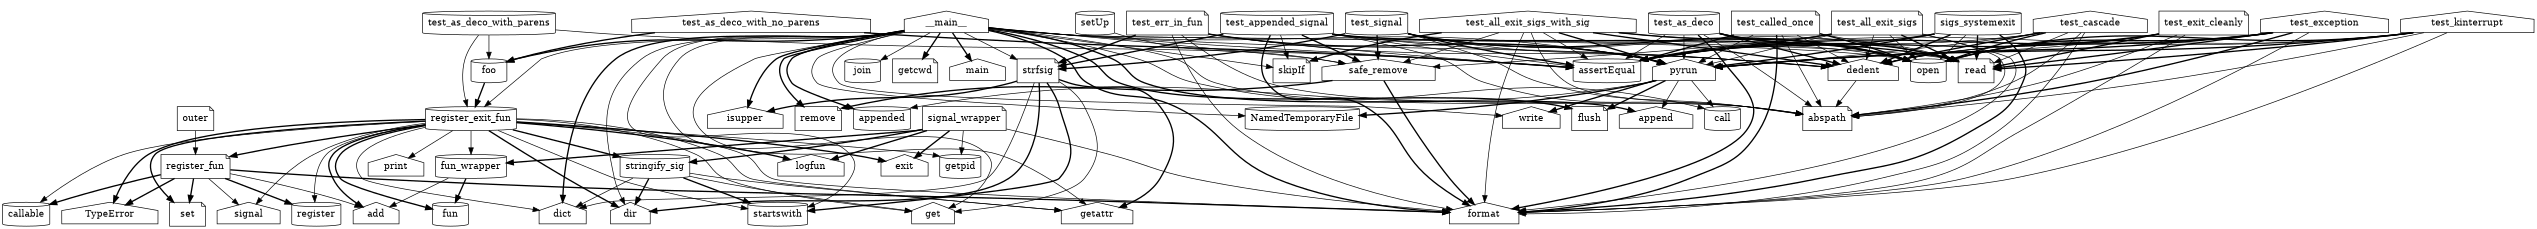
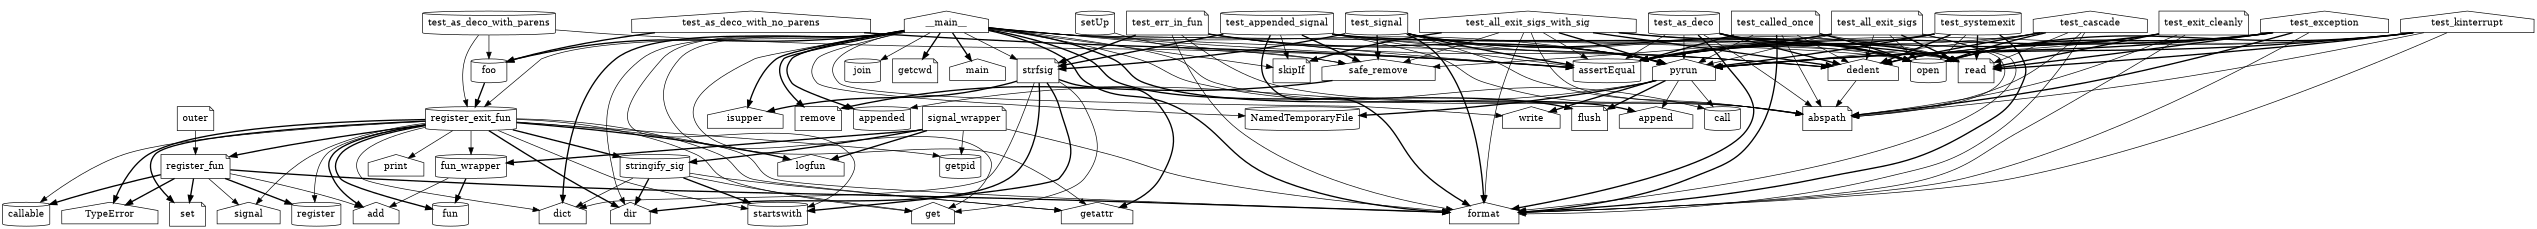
(1978, 23) -> (1978, 23)
(1423, 143) -> (1458, 87)
(905, 166) -> none
